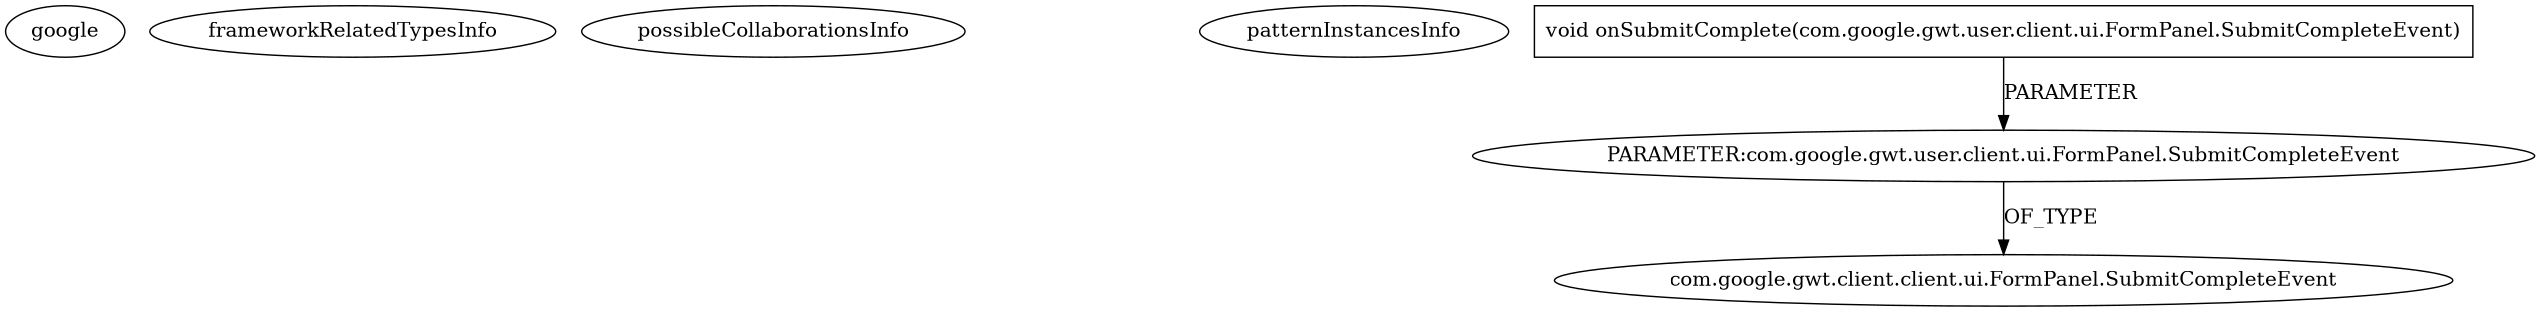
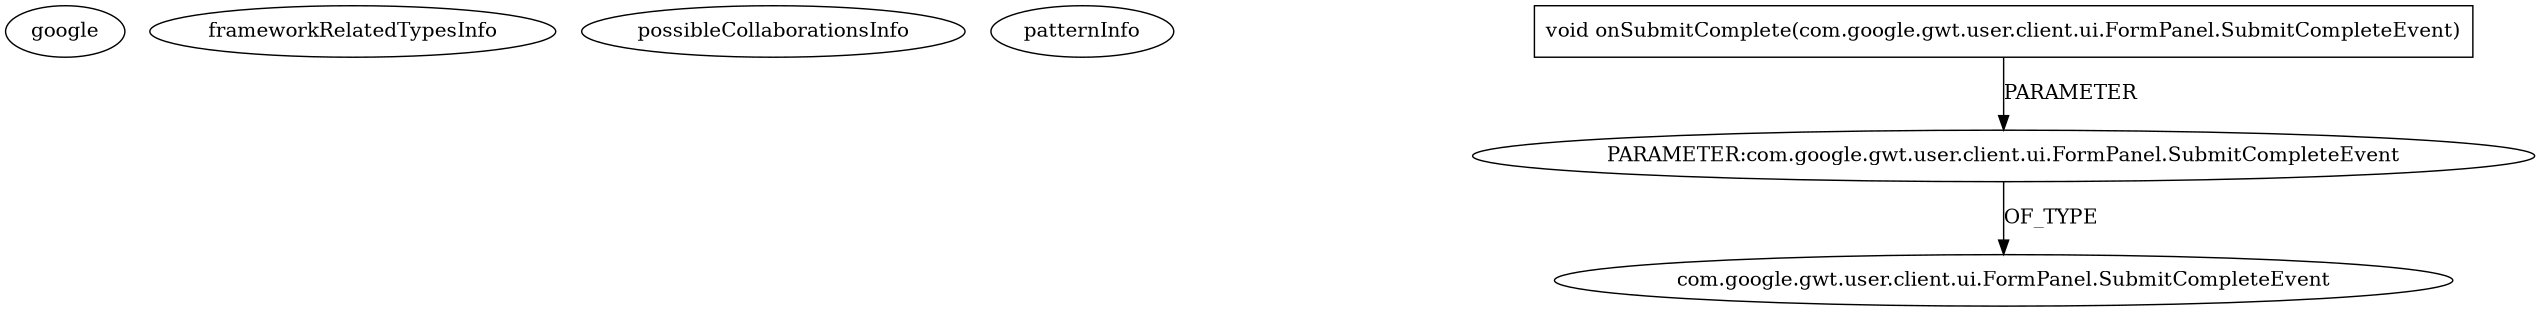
none -> (1082, 31)
(1354, 31) -> none
(2004, 280) -> (2004, 280)
